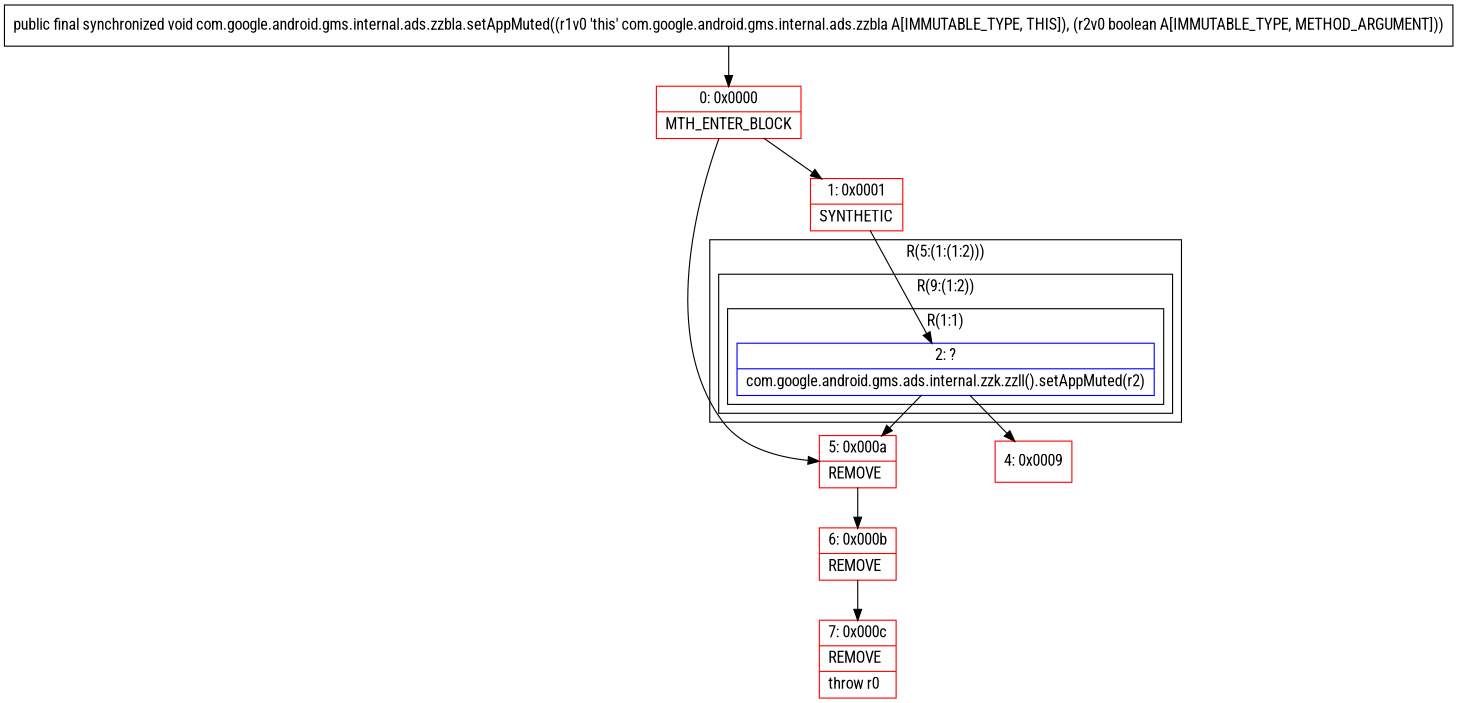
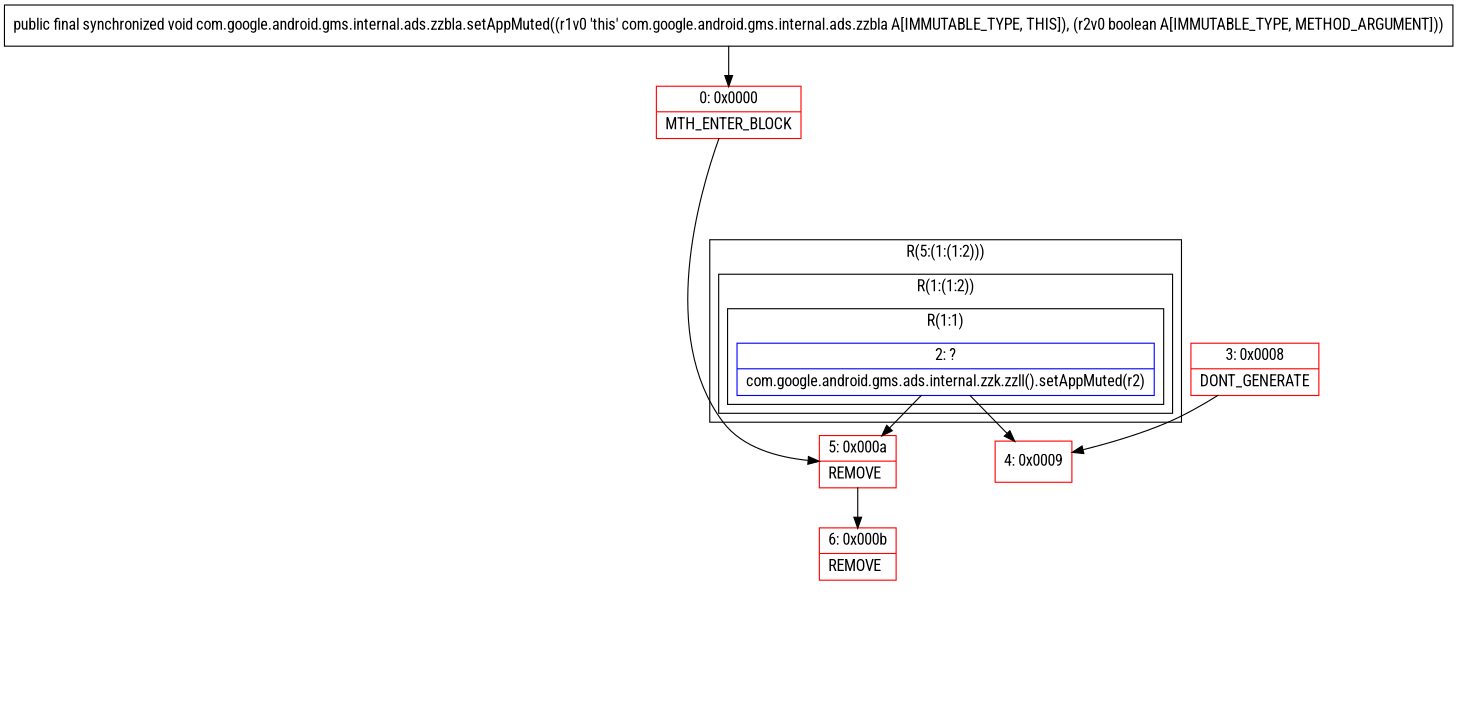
(857, 205) -> none
(946, 287) -> (946, 287)
none -> (1255, 369)
(858, 659) -> none
